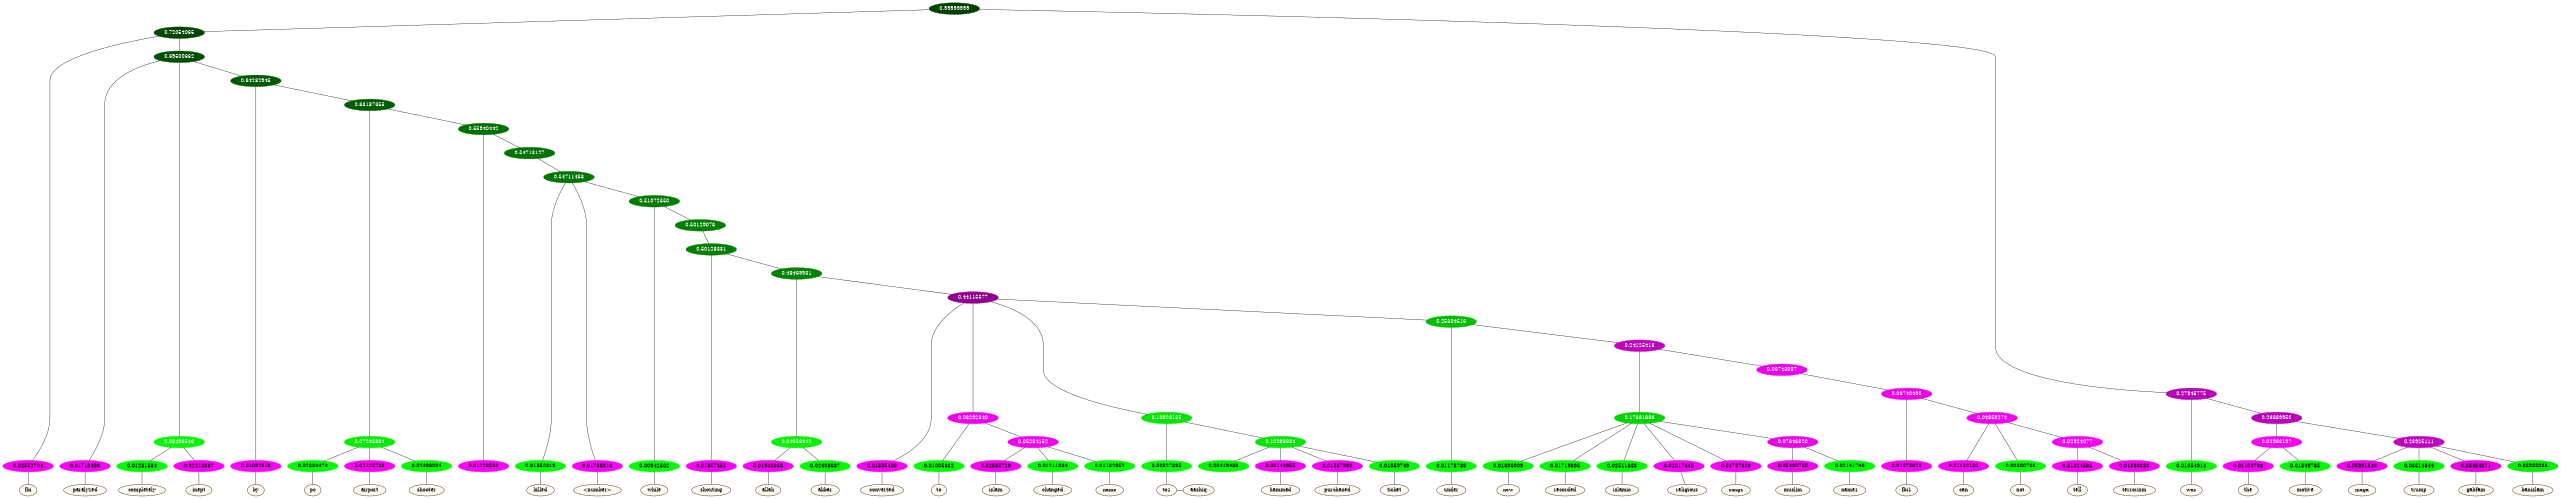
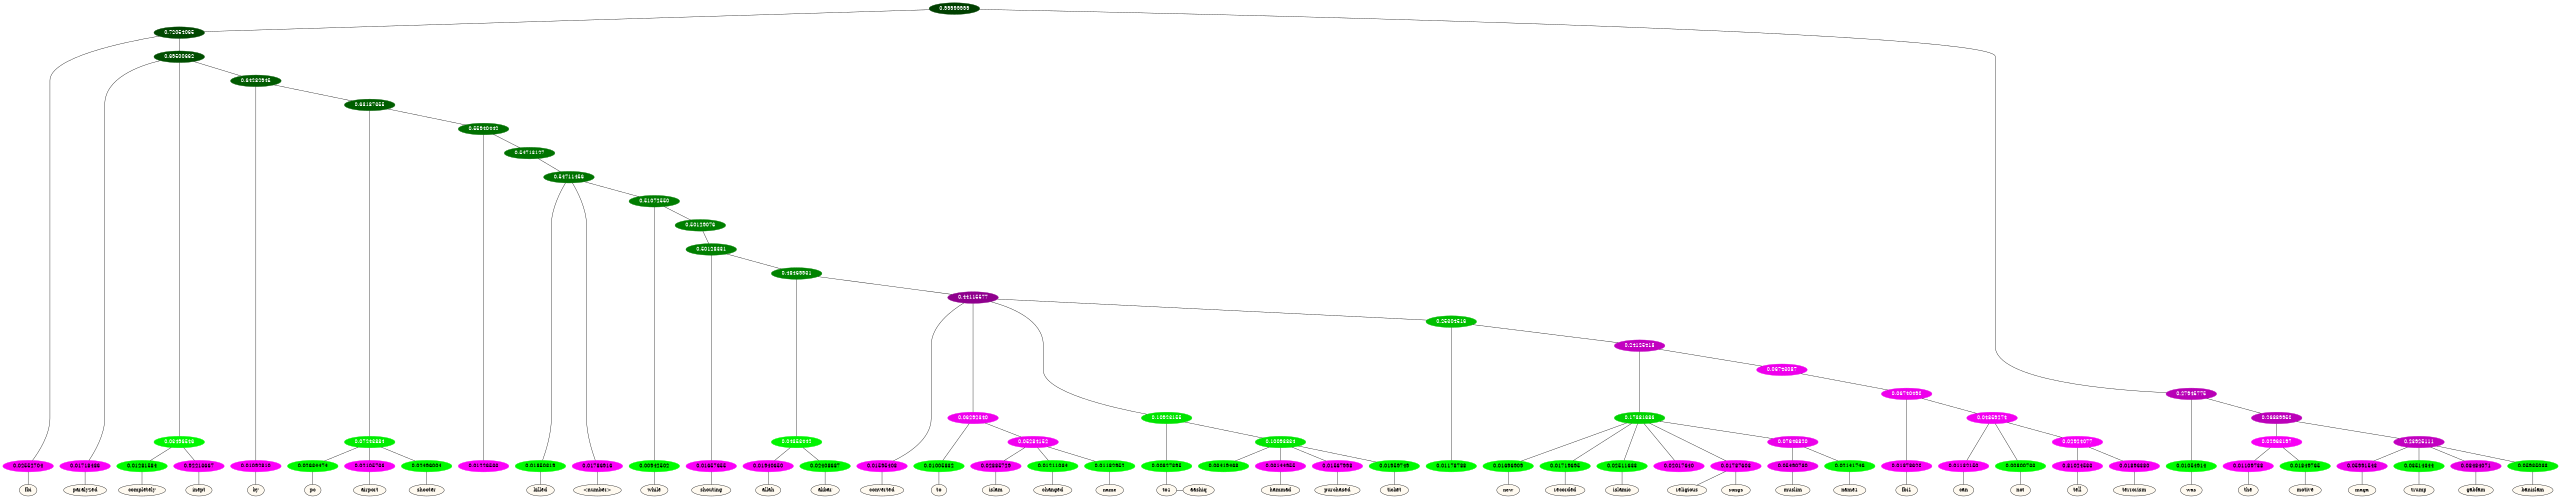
(1683, 478) -> (1711, 478)
(1451, 490) -> none
